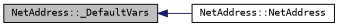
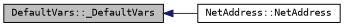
(81, 13) -> (84, 13)
